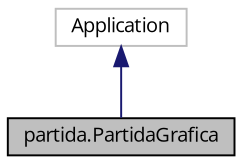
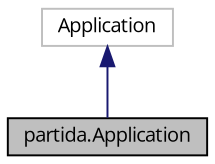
(121, 137) -> (107, 137)
